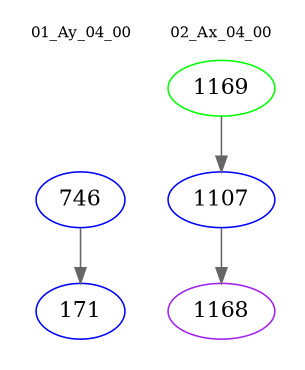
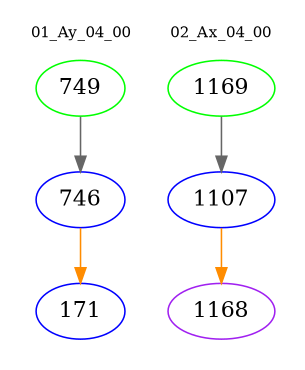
none -> (81, 88)
(81, 248) -> (81, 248)
(221, 248) -> (221, 248)
